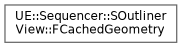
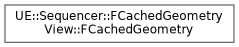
(91, 24) -> (119, 24)
